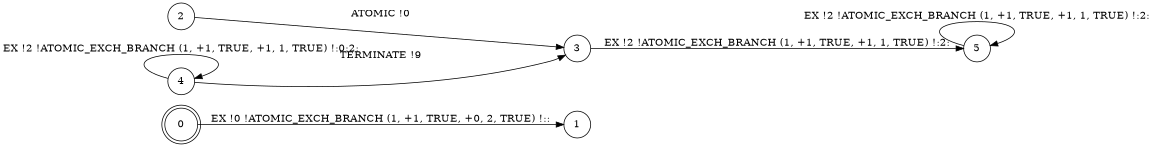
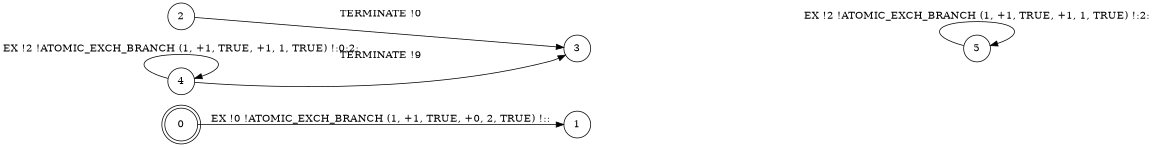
(381, 14) -> (381, 14)
(773, 48) -> none
